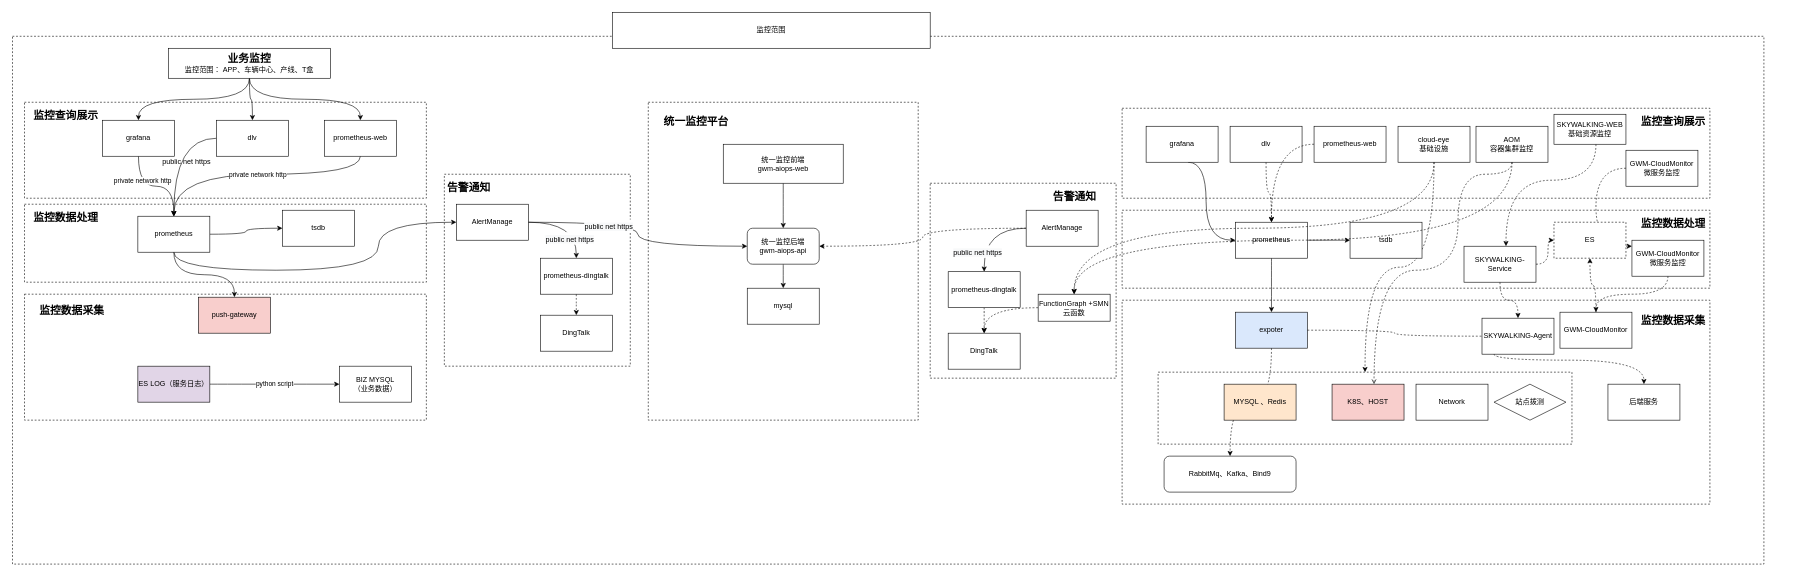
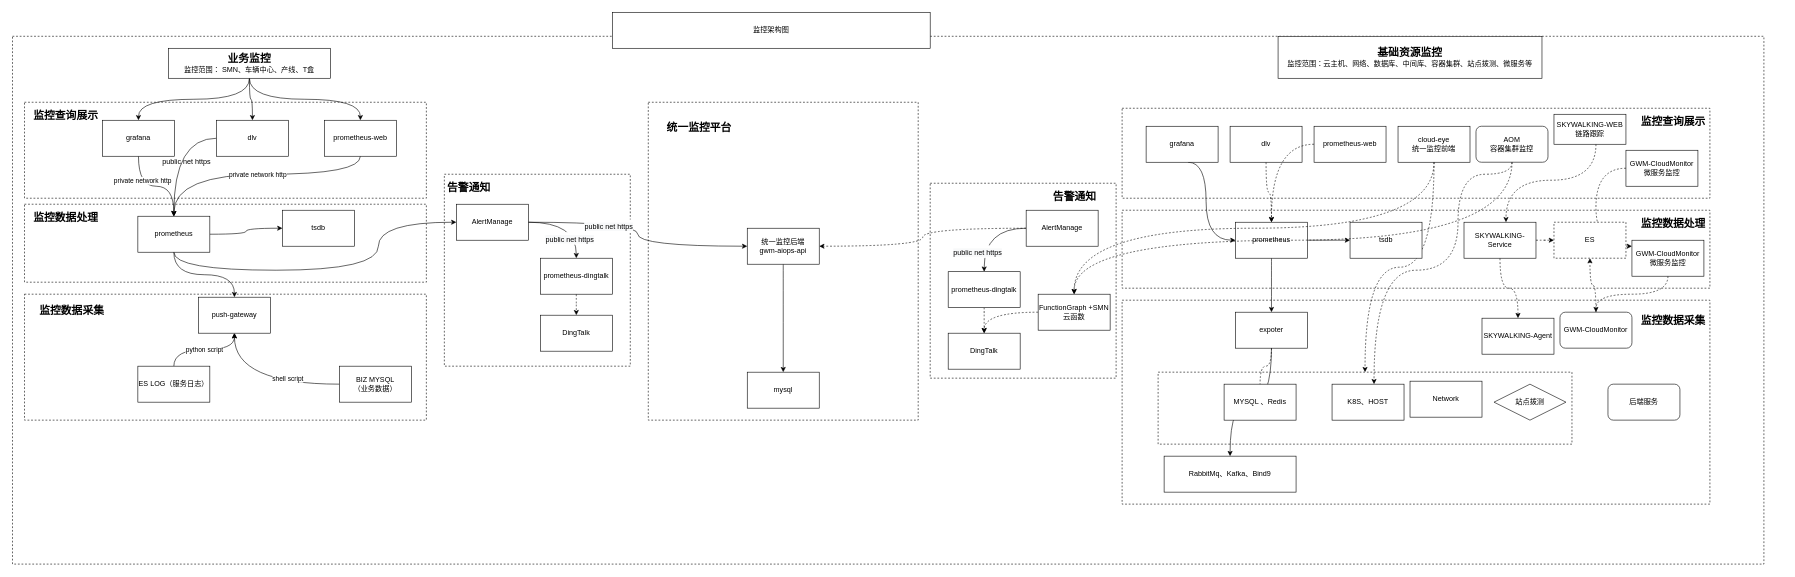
(771, 30) -> (771, 30)
none -> (1410, 57)
(249, 63) -> (249, 63)
(700, 120) -> (703, 126)
(1590, 129) -> (1590, 129)
(1434, 144) -> (1434, 144)
(1512, 144) -> (1512, 144)
(783, 164) -> none
(783, 222) -> none
(783, 246) -> (783, 246)
(1500, 264) -> (1500, 240)
(783, 306) -> (783, 390)
(1074, 308) -> (1074, 312)
(234, 315) -> (234, 315)
(1272, 330) -> (1272, 330)
(1596, 330) -> (1596, 330)
(1395, 333) -> (1261, 372)
(1270, 371) -> (1270, 371)
none -> (261, 373)
(1644, 377) -> none
(1374, 380) -> (1374, 378)
(174, 384) -> (174, 384)
(264, 384) -> (201, 350)
(1260, 402) -> (1260, 402)
(1368, 402) -> (1368, 402)
(1452, 402) -> (1446, 399)
(1644, 402) -> (1644, 402)
(1230, 474) -> (1230, 474)
